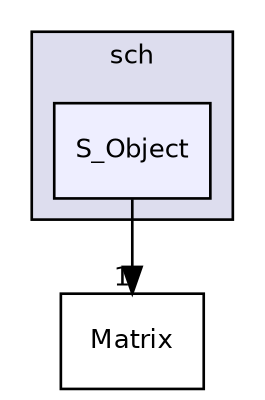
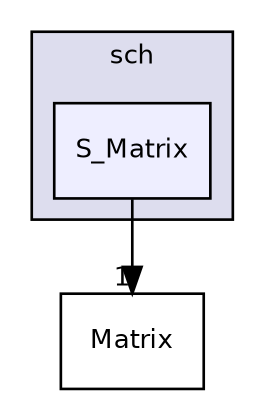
(132, 151) -> (132, 151)
